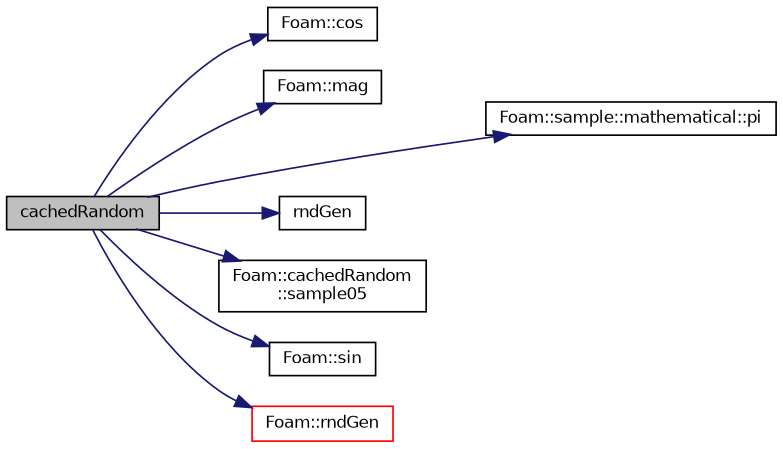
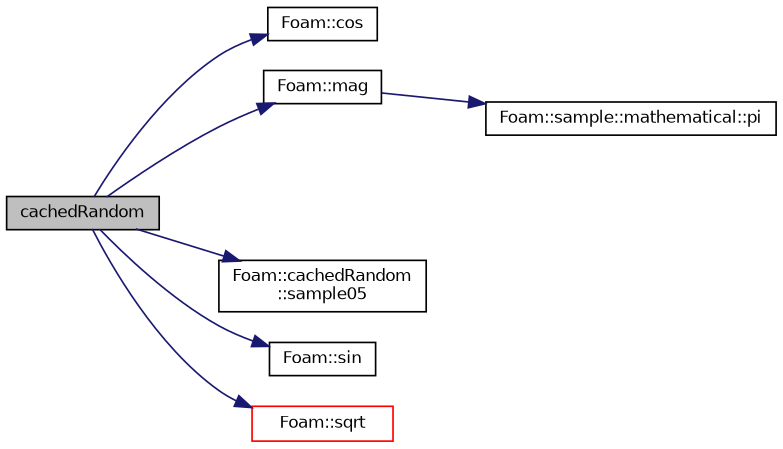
(320, 163) -> (425, 97)
(323, 213) -> none
(323, 424) -> (323, 424)
